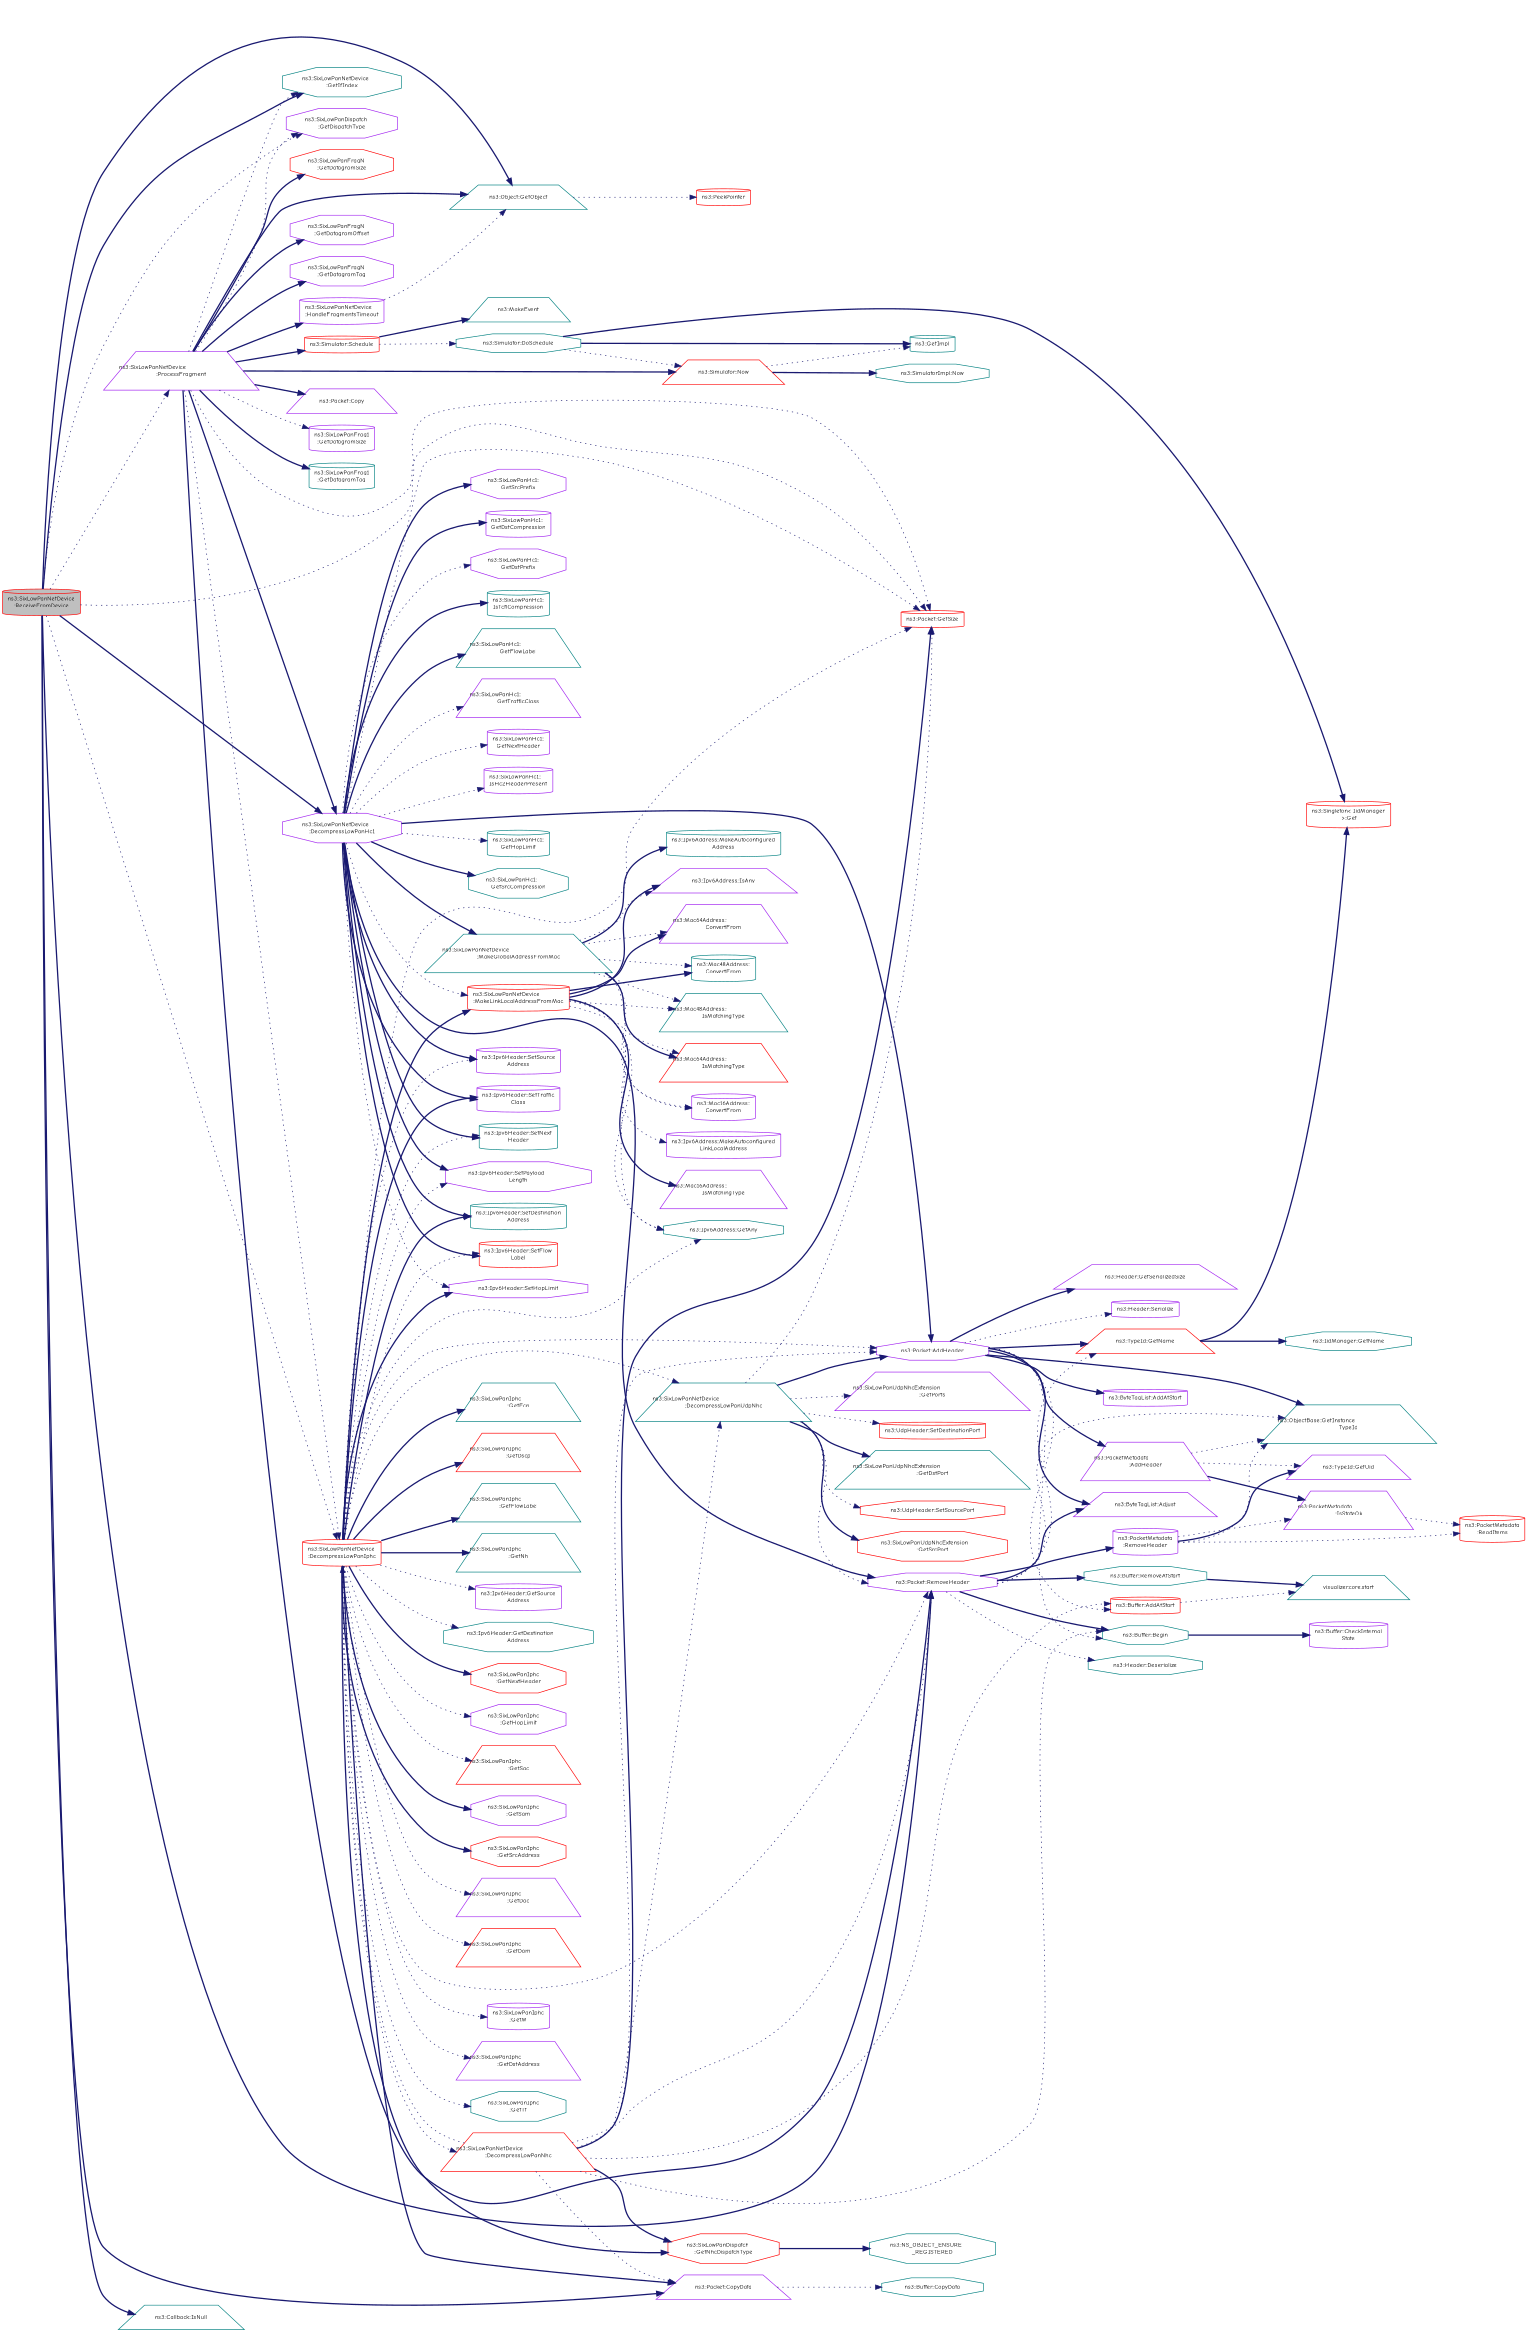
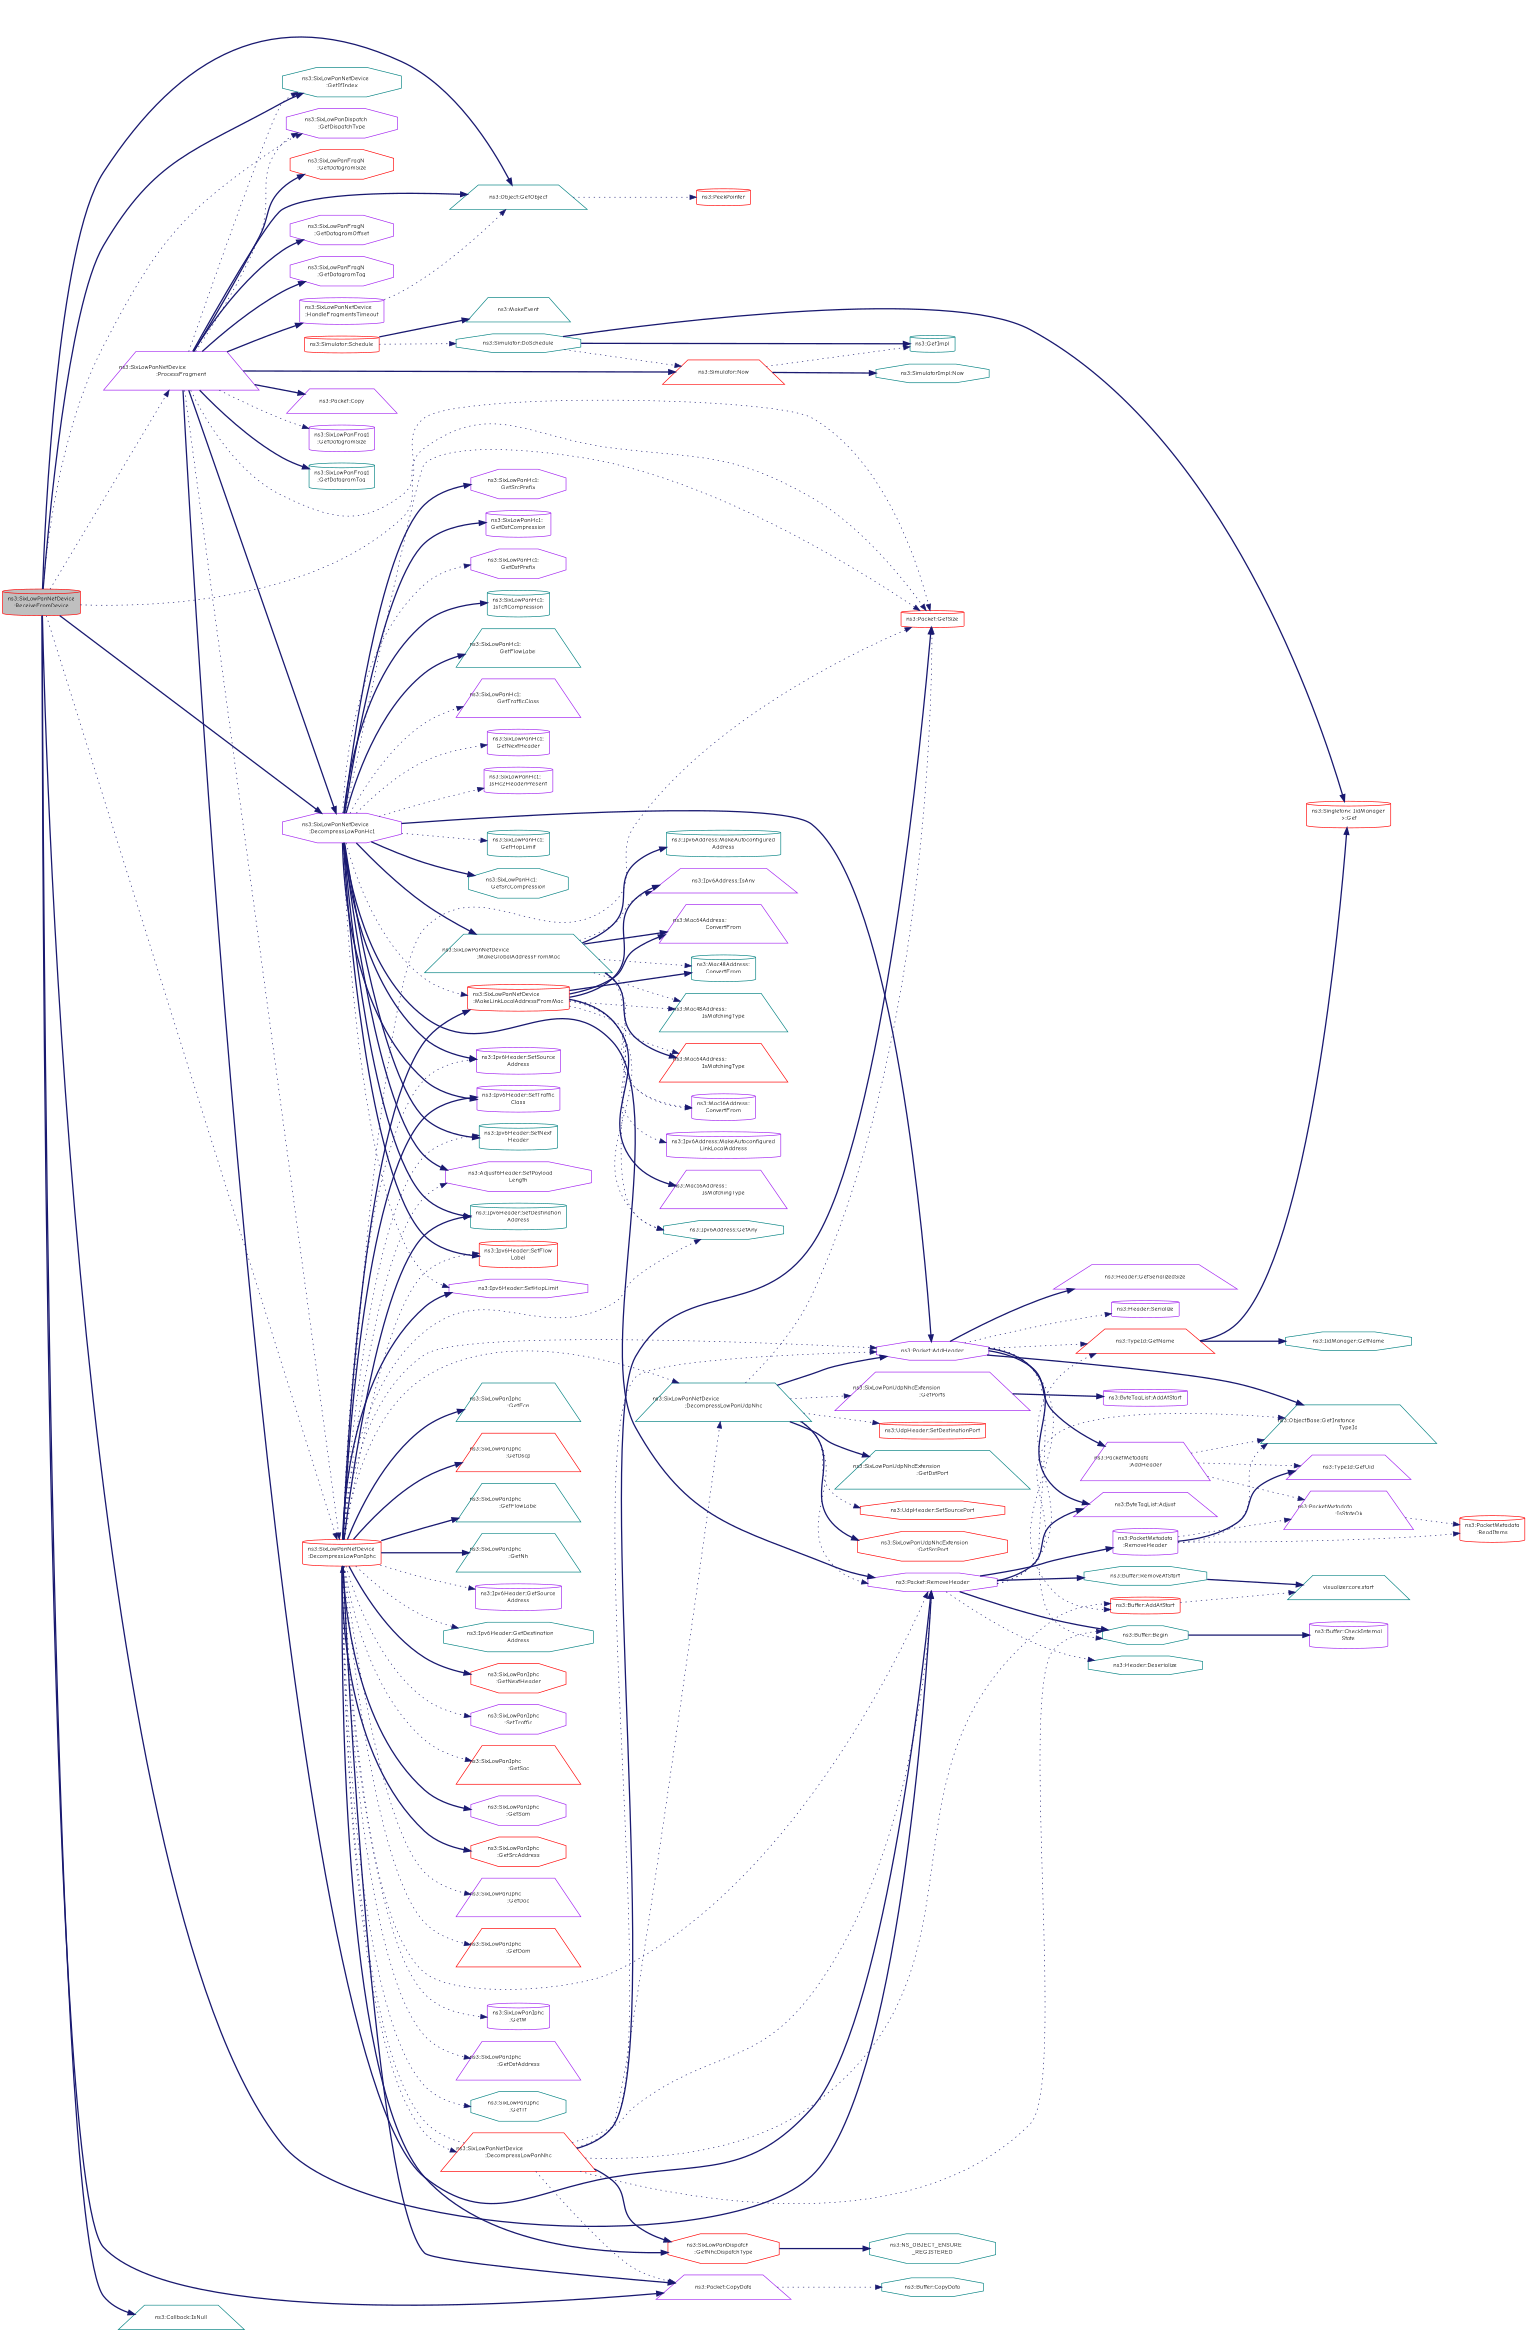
(267, 357) -> none
(618, 939) -> (618, 939)
(518, 1177) -> (518, 1177)
(1035, 1346) -> (1035, 1346)
(1044, 1375) -> (1055, 1395)
(1244, 1485) -> (1244, 1485)
(518, 1719) -> (518, 1719)
